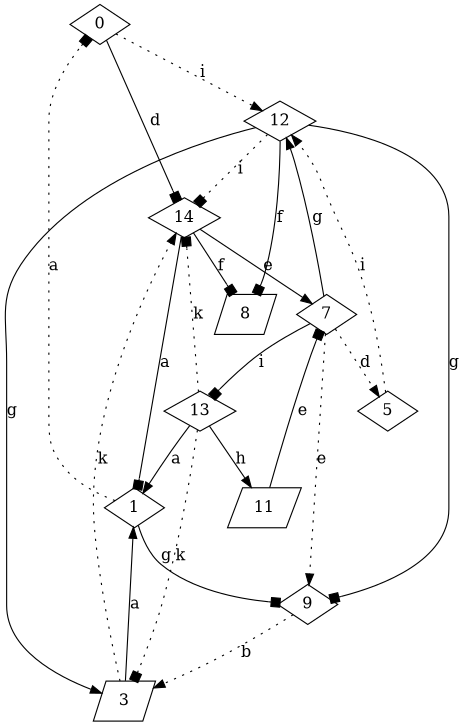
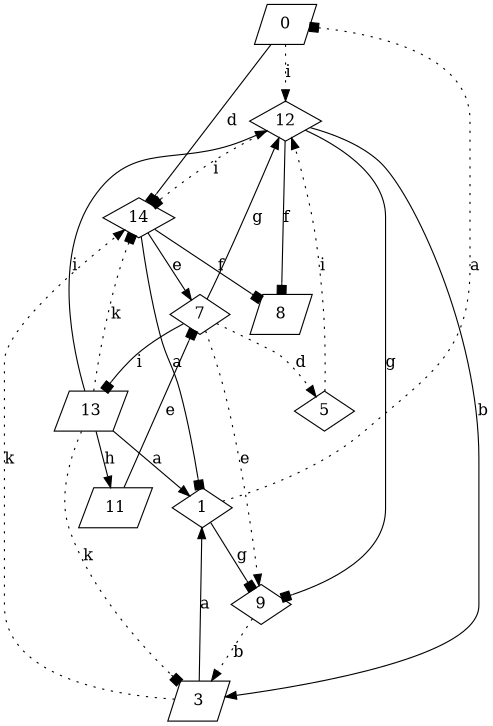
(100, 24) -> (286, 24)
none -> (89, 206)
(12, 411) -> (483, 411)
(200, 411) -> (91, 411)
